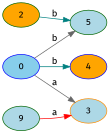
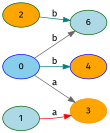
(88, 22) -> (88, 22)
(88, 111) -> (88, 111)
(21, 118) -> (21, 118)
